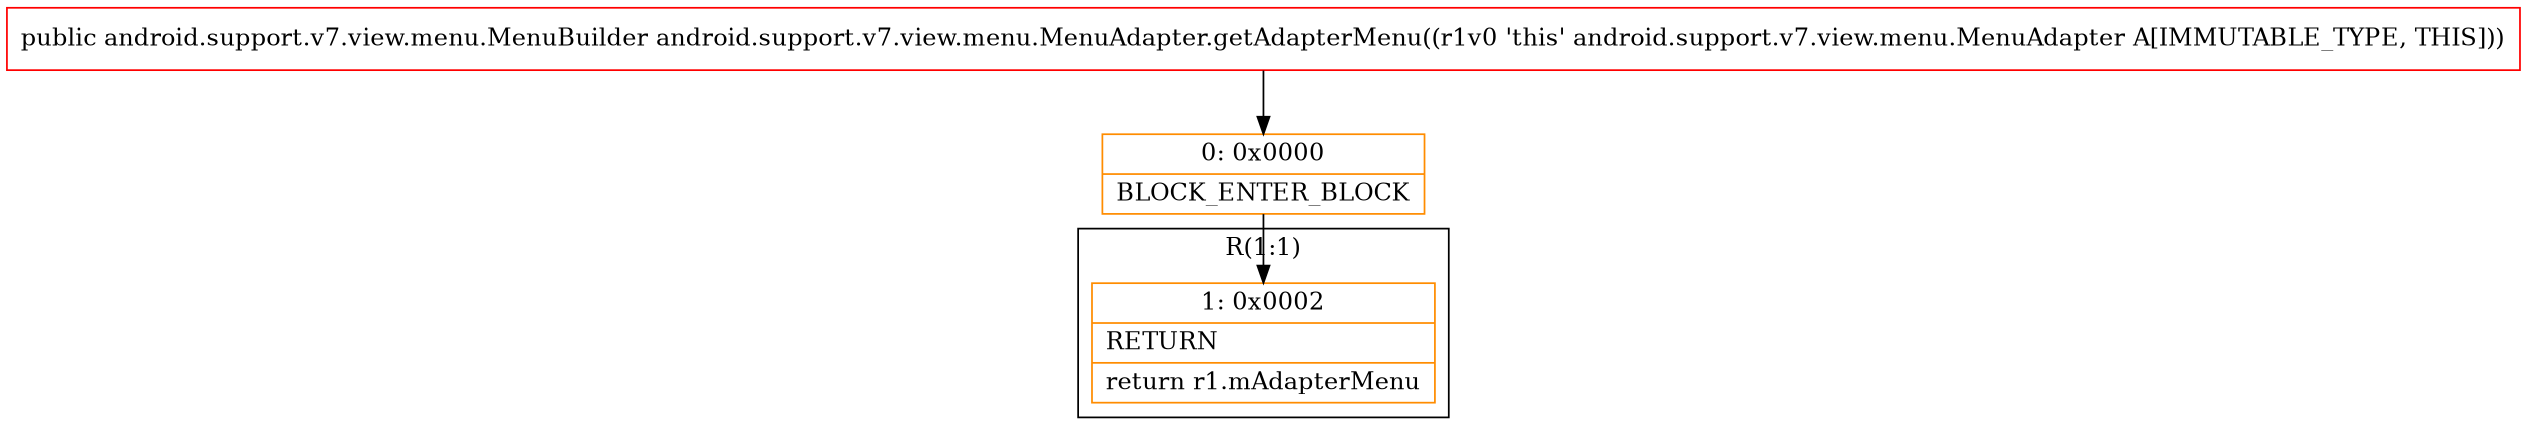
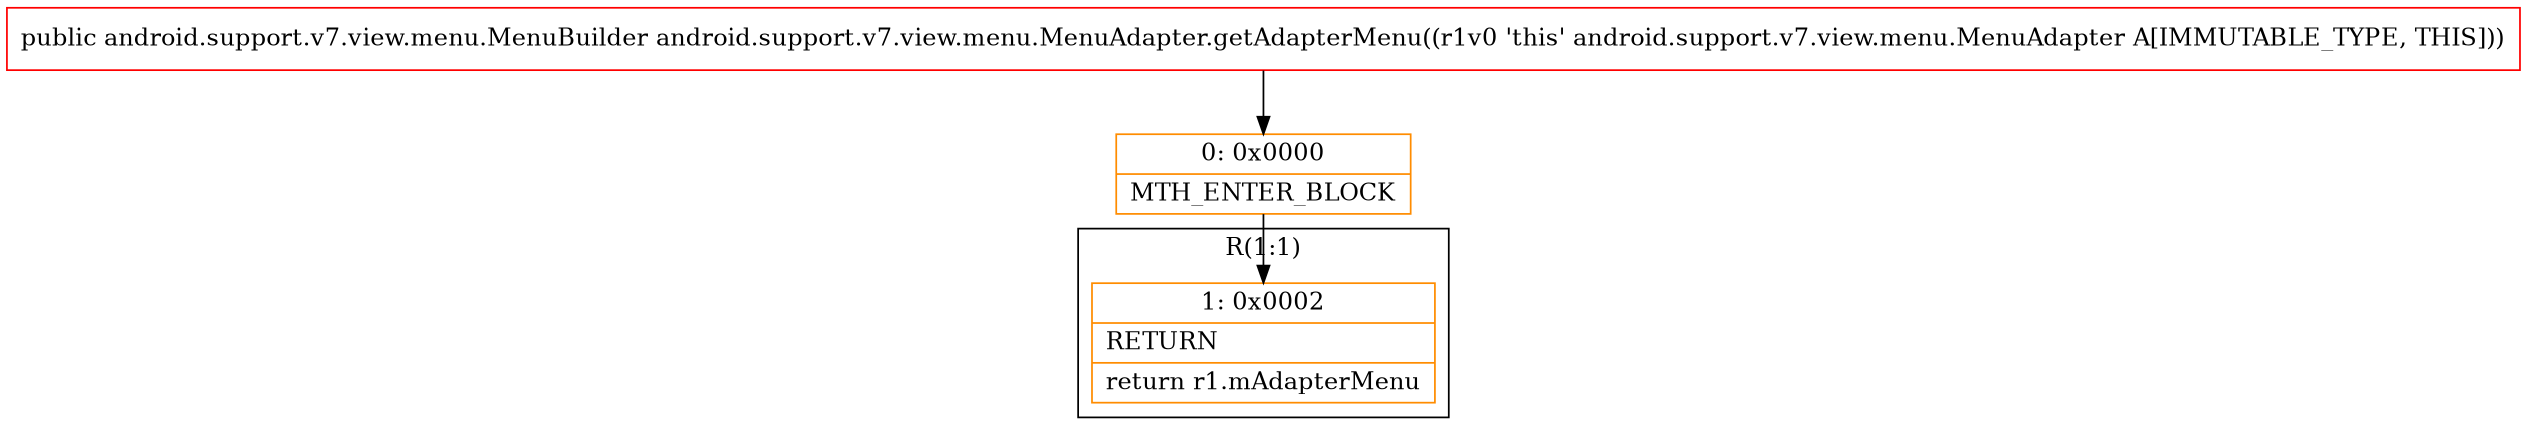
(1263, 193) -> (1263, 193)
